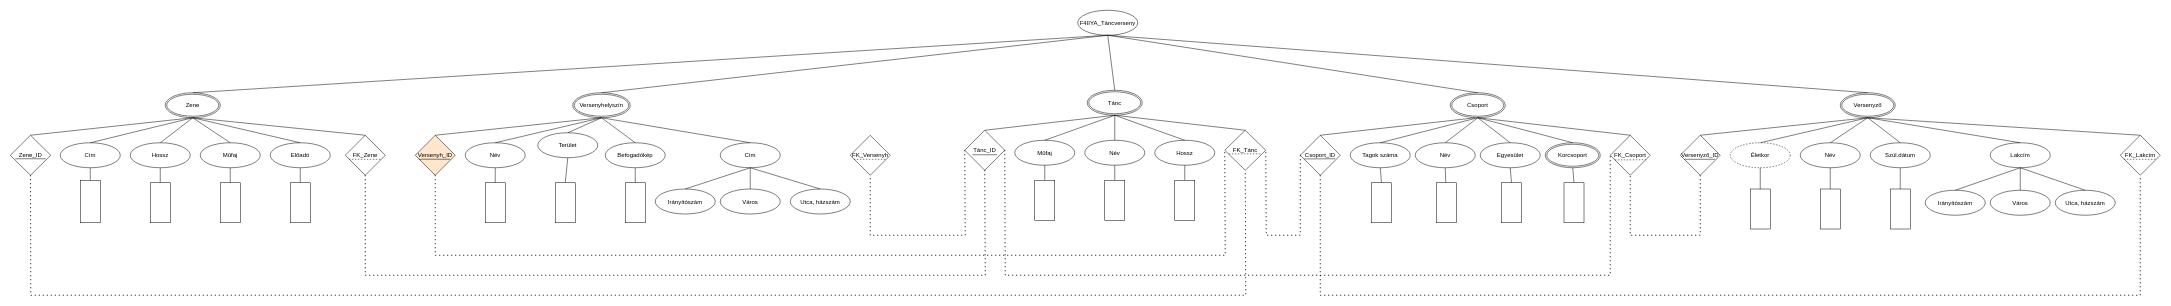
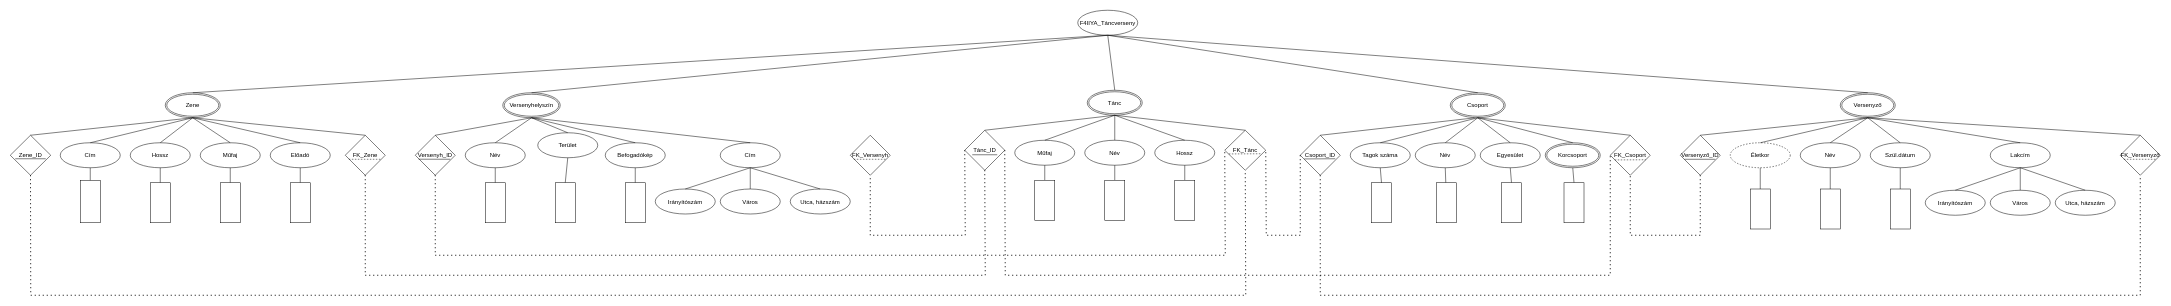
(602, 105) -> (532, 105)
(435, 155) -> (435, 155)
(2140, 155) -> (2140, 155)
